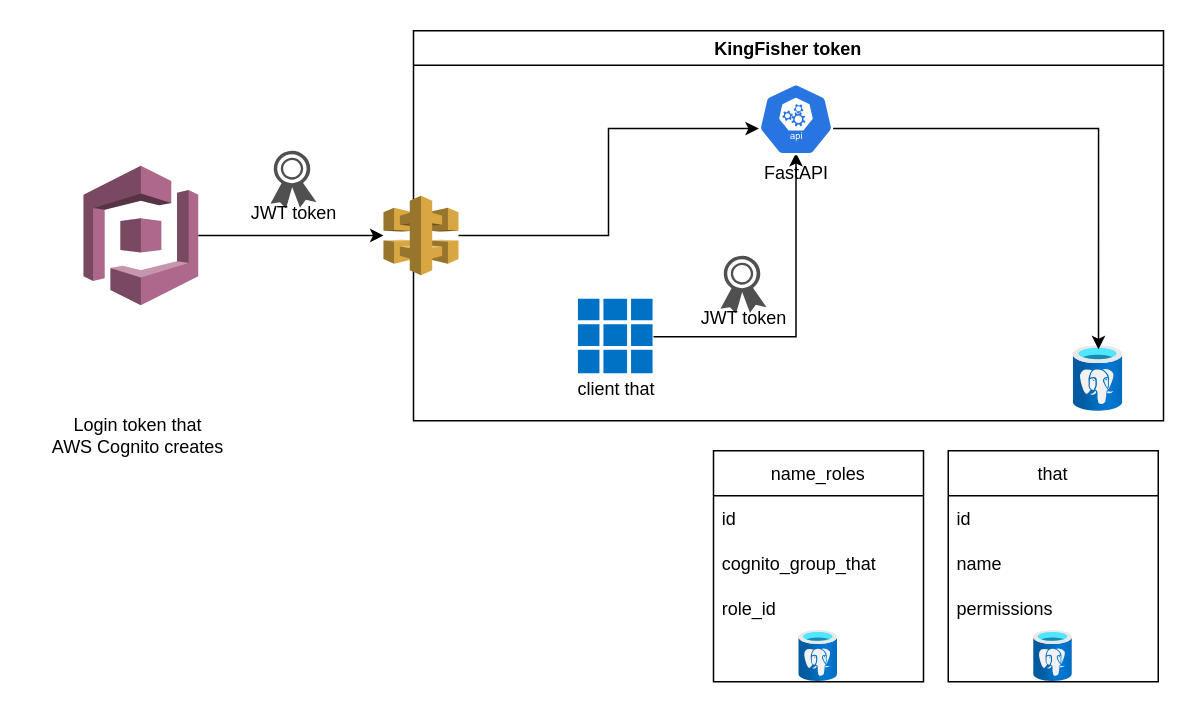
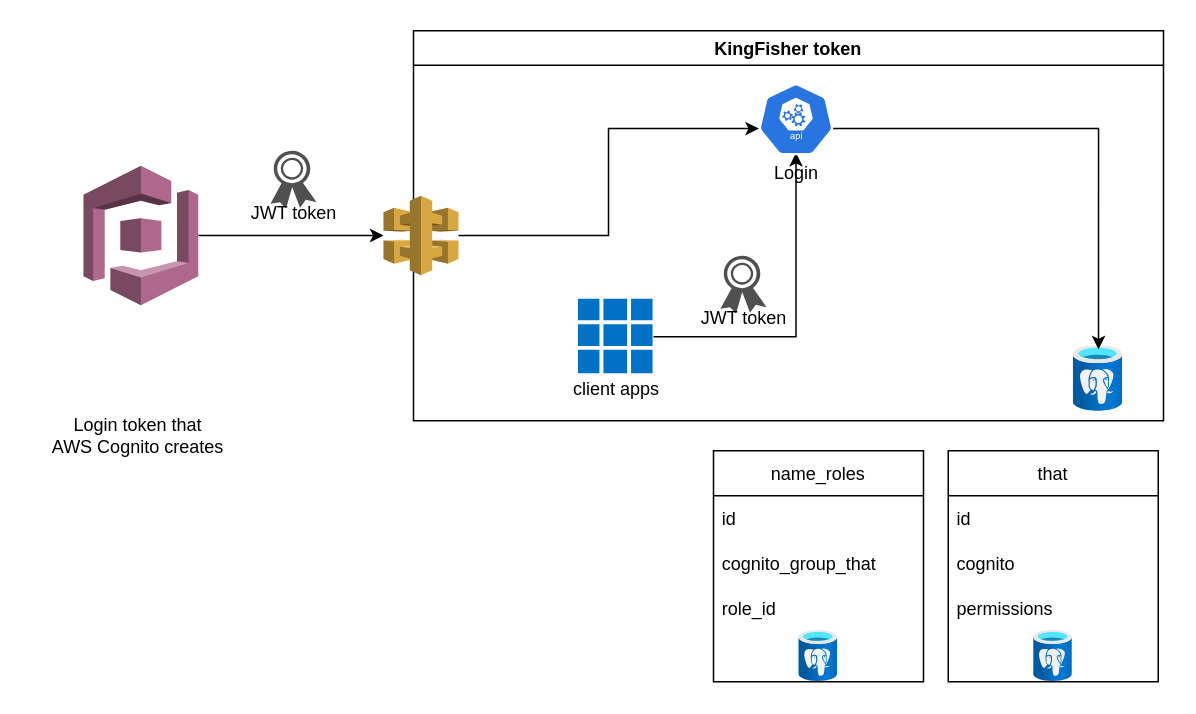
(797, 173) -> (797, 173)
(617, 389) -> (617, 389)
(976, 564) -> (989, 564)
